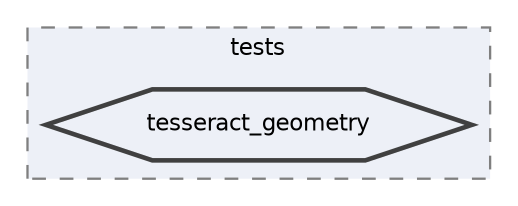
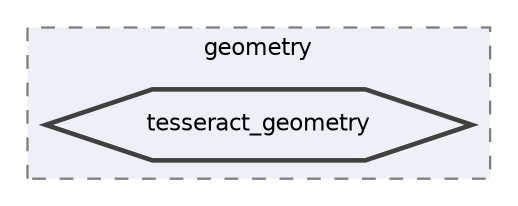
(259, 49) -> (259, 49)
